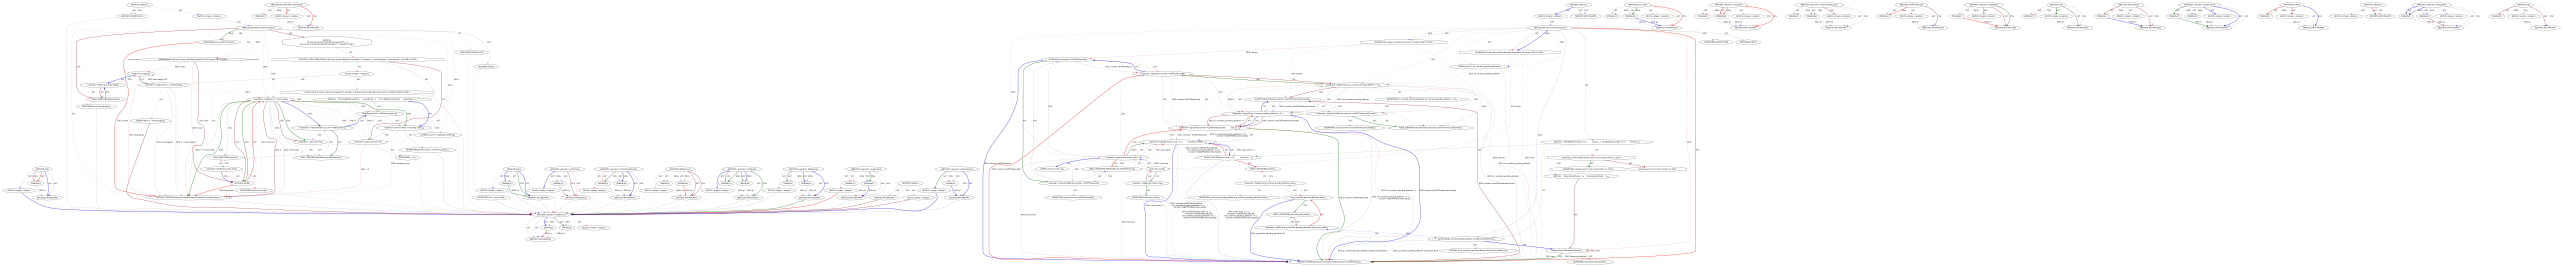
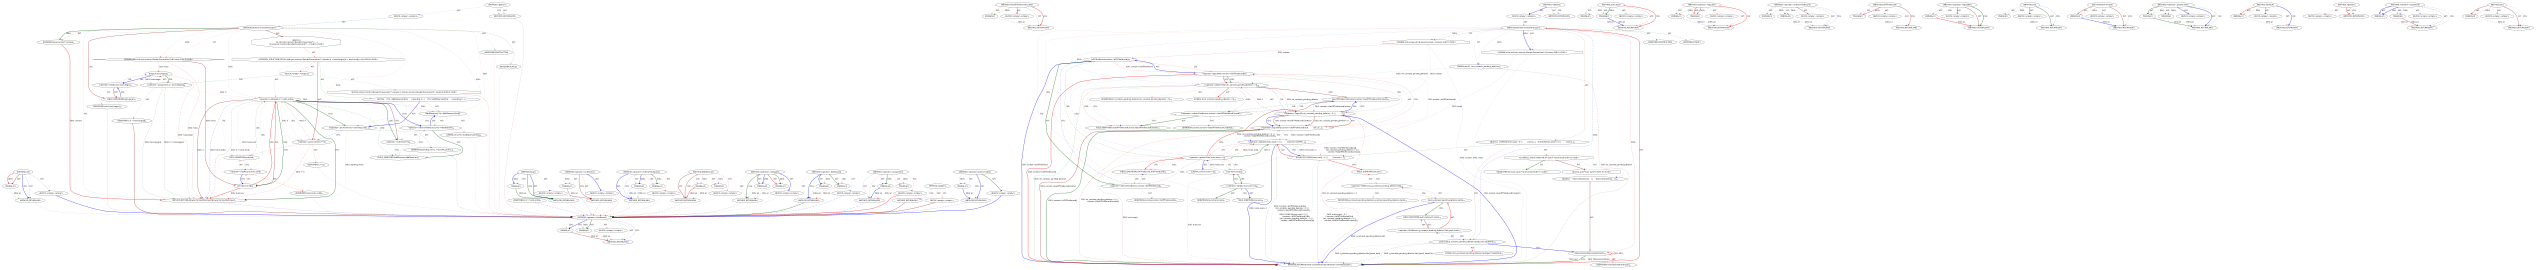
none -> (1215, 99)
(393, 106) -> (260, 136)
none -> (1250, 200)
